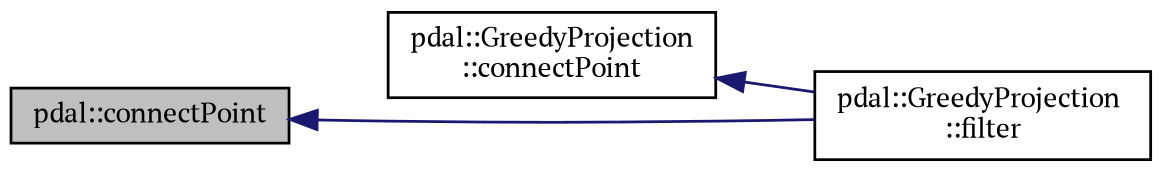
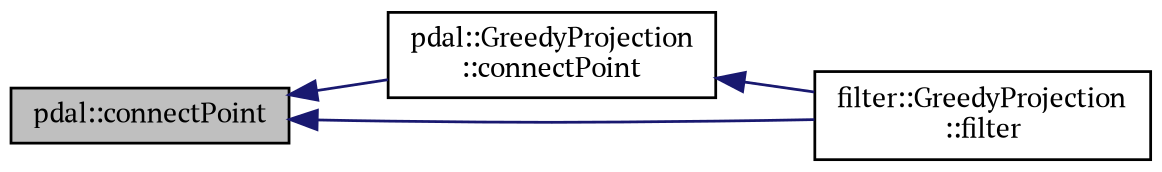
none -> (352, 85)
(983, 116) -> (983, 116)
